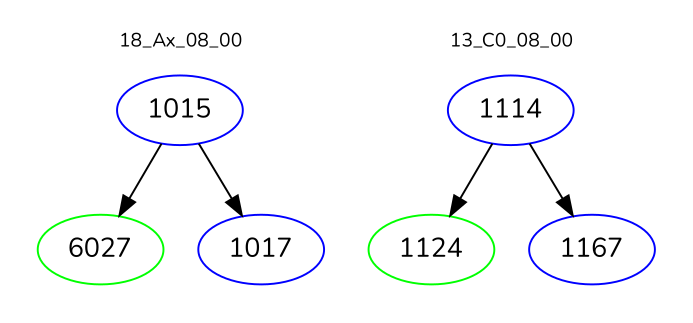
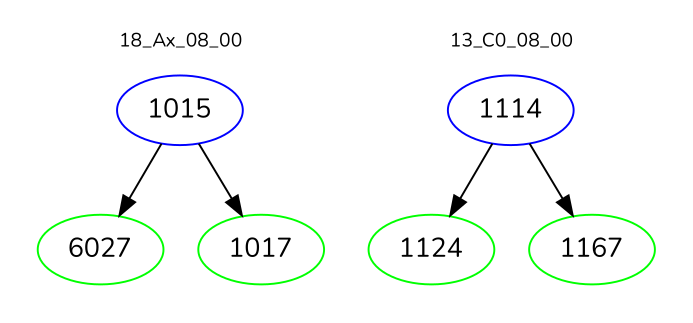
(261, 250) -> (261, 250)
(592, 250) -> (592, 250)
